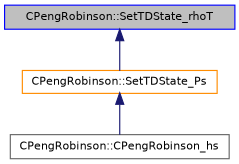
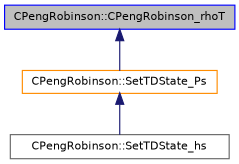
(120, 17) -> (120, 17)
(120, 147) -> (120, 147)
